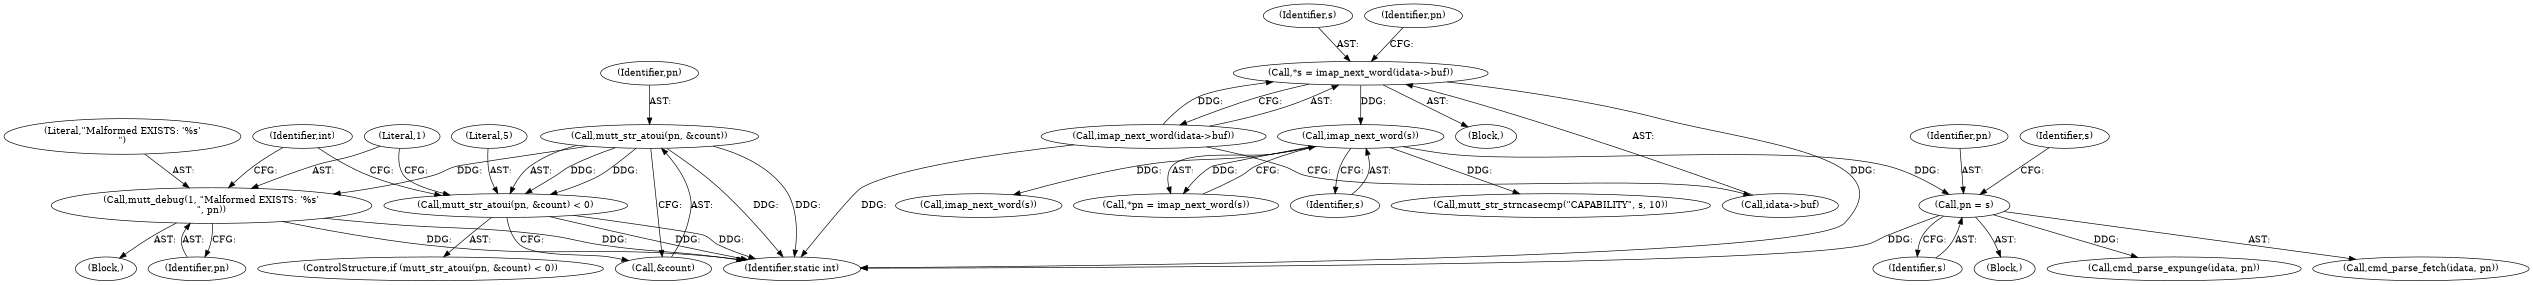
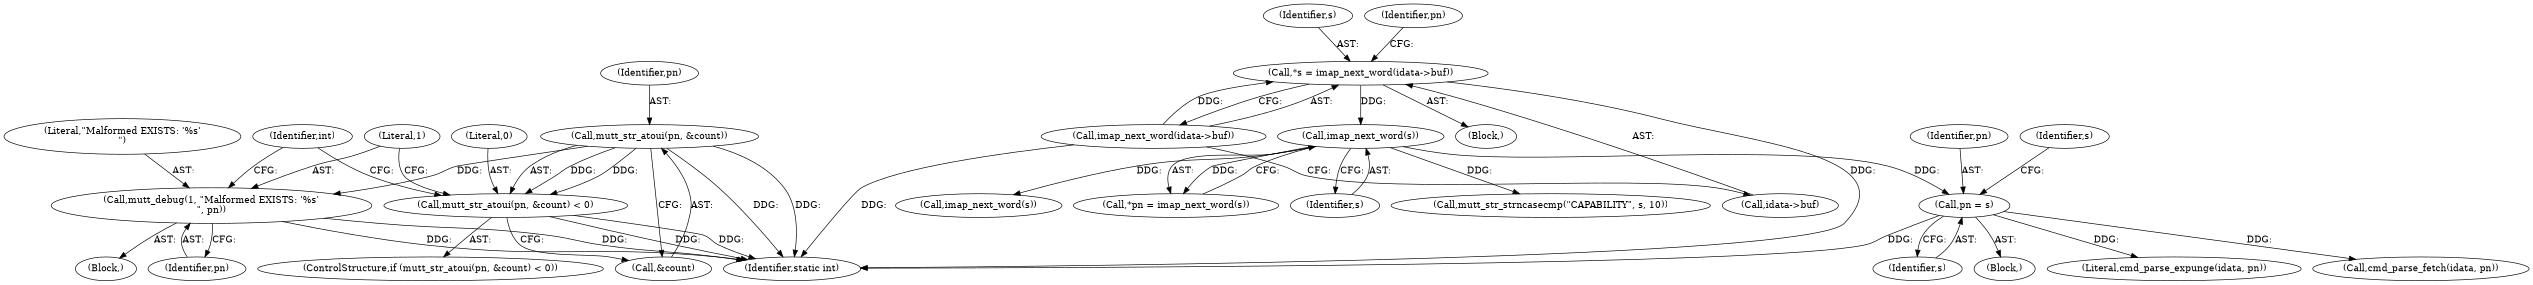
(489, 136) -> (489, 136)
(2261, 240) -> (2261, 240)
(2174, 269) -> (2174, 269)
